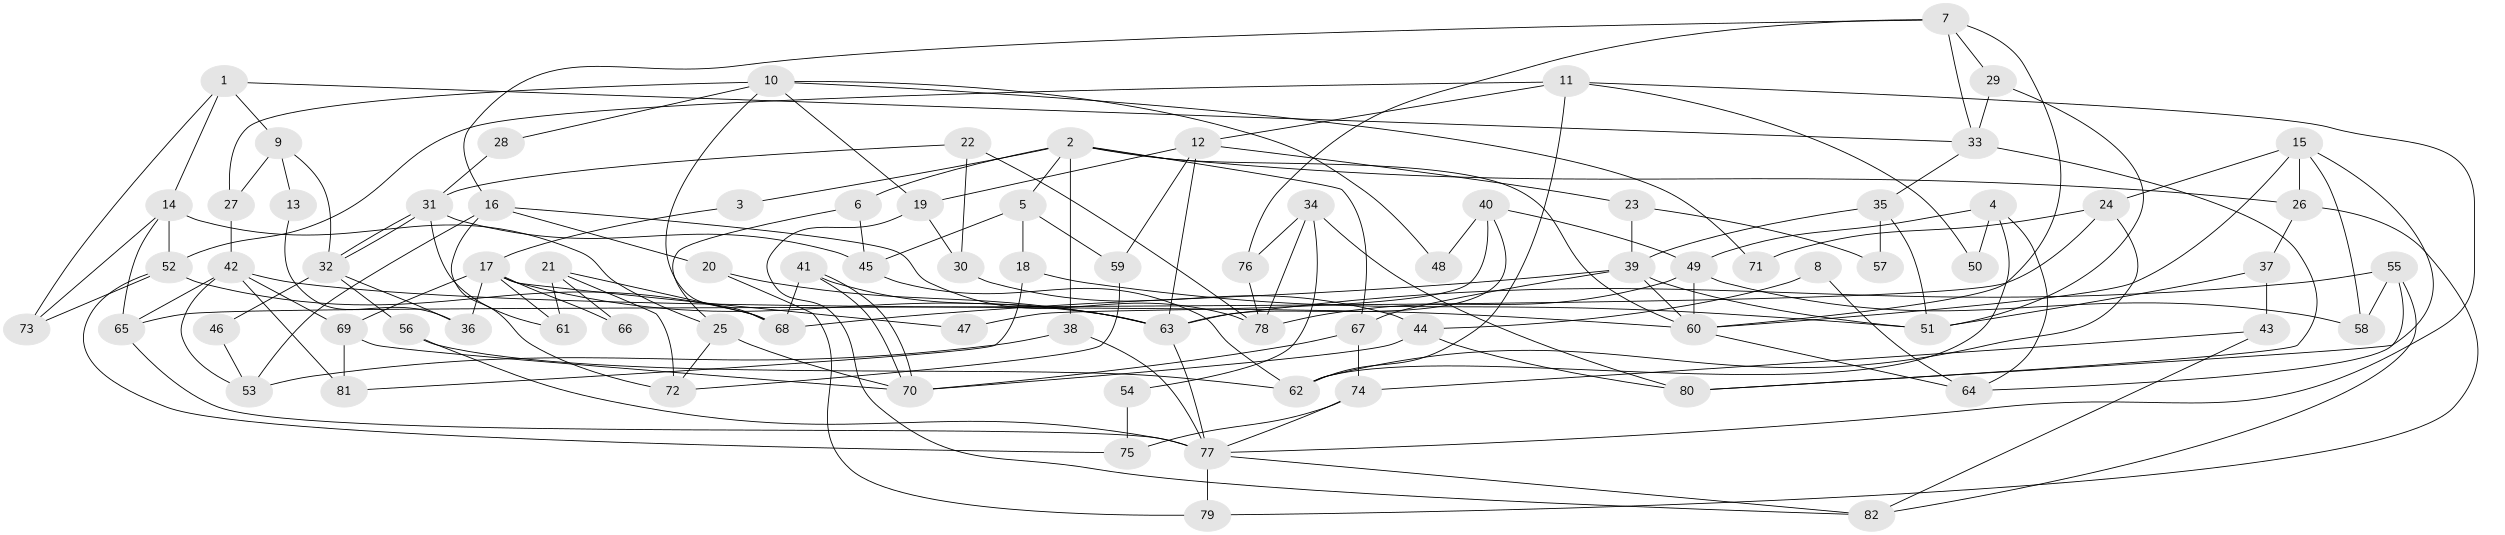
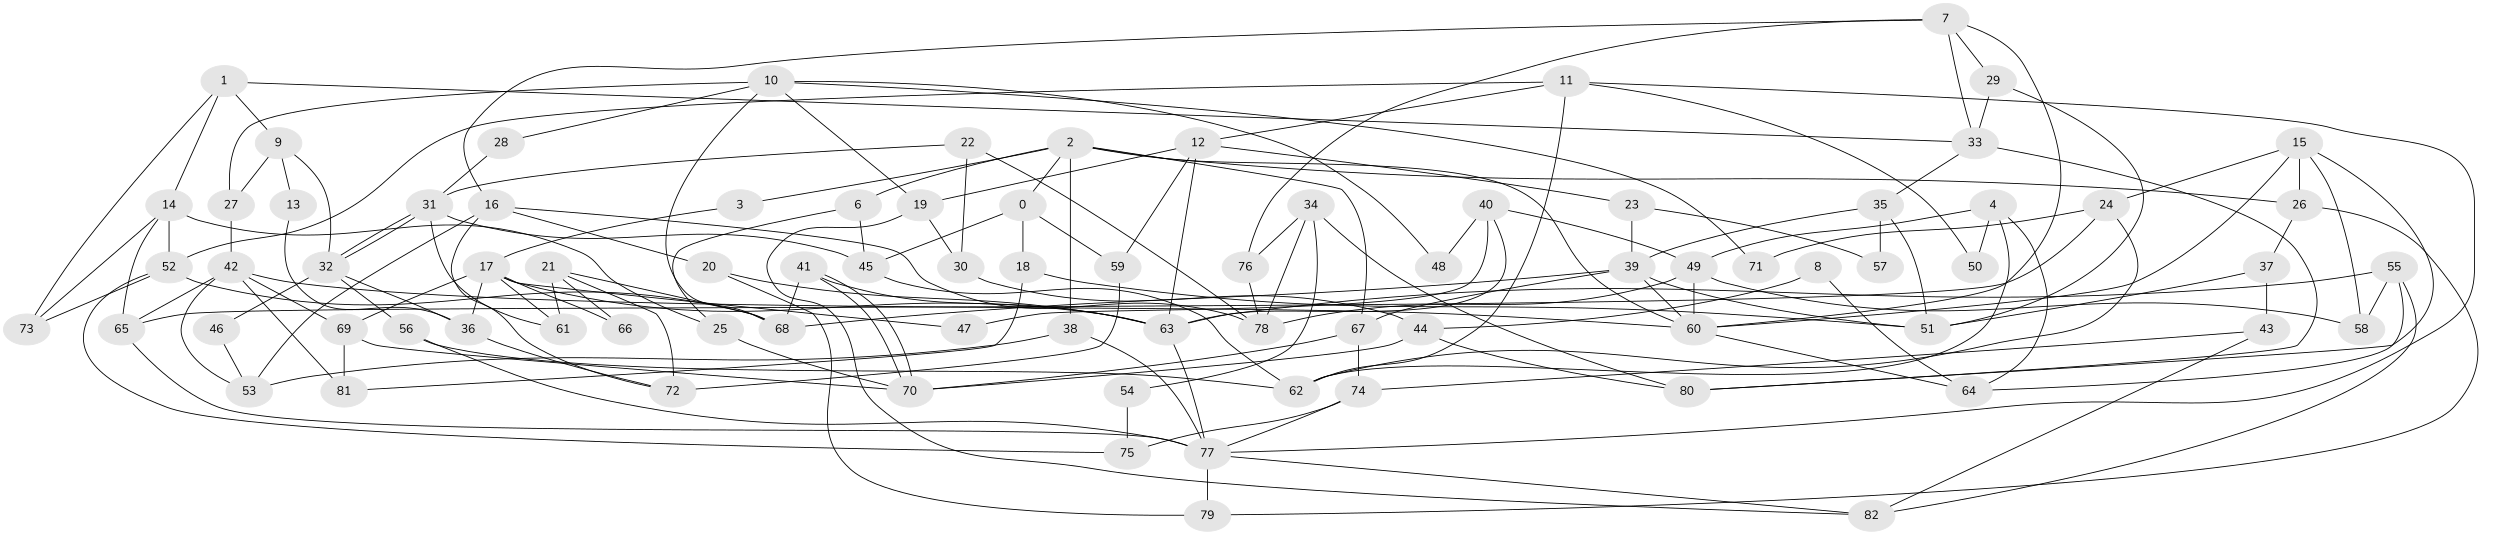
(1023, 205) -> (1023, 205)
(702, 354) -> (527, 353)
